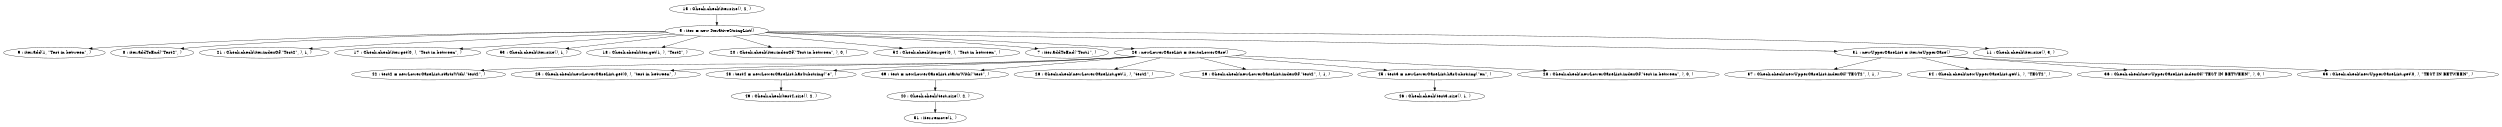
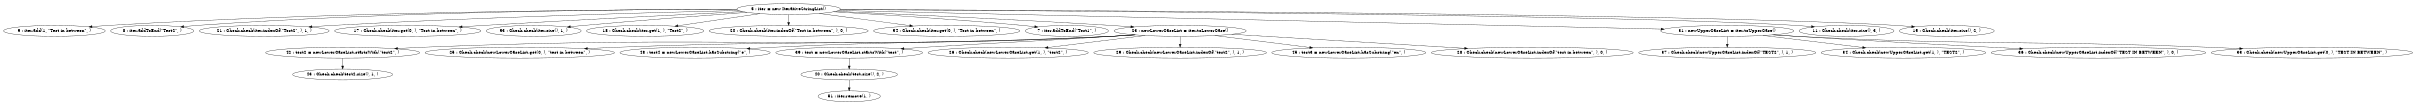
(717, 18) -> (1564, 16)
none -> (343, 74)
(781, 96) -> none
(1435, 96) -> none
